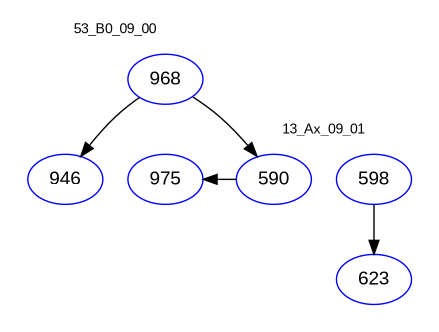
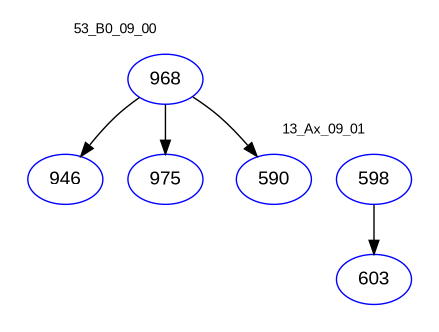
(227, 179) -> (165, 122)
(374, 279) -> (374, 279)
